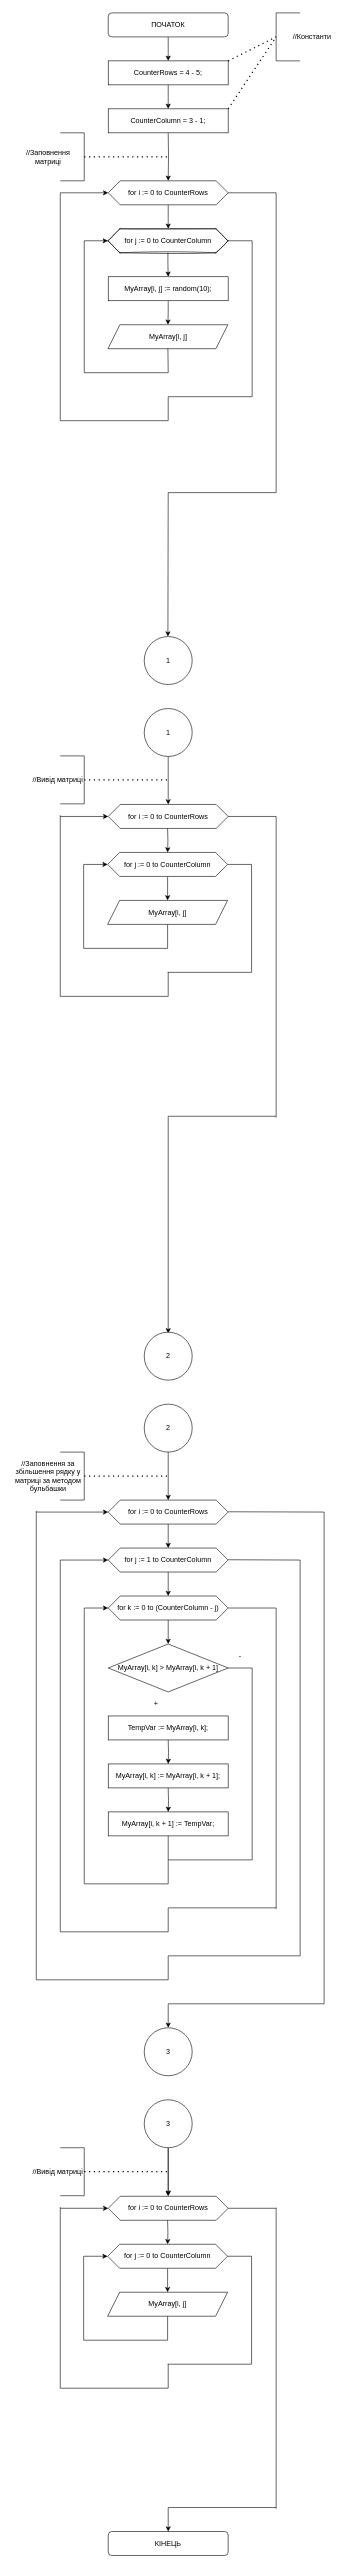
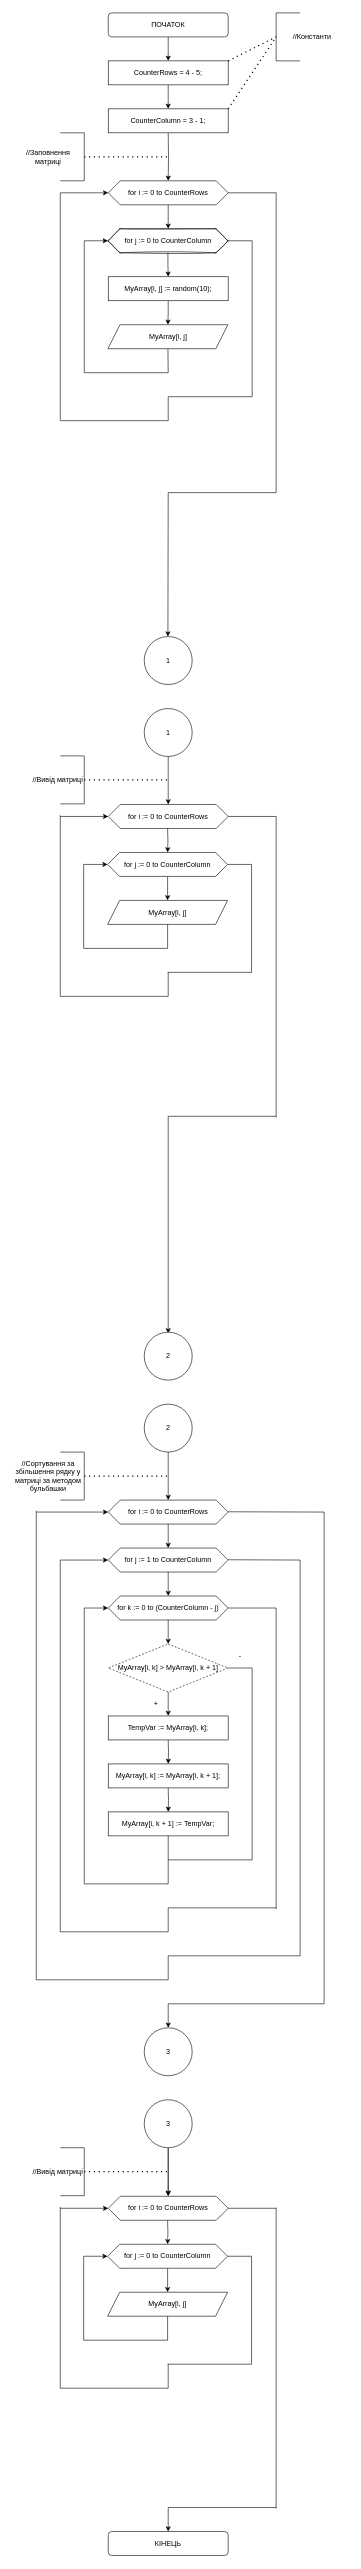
(48, 1476) -> (48, 1476)
(168, 1668) -> (168, 1668)
none -> (168, 1710)
